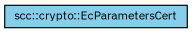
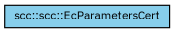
(96, 16) -> (87, 16)
